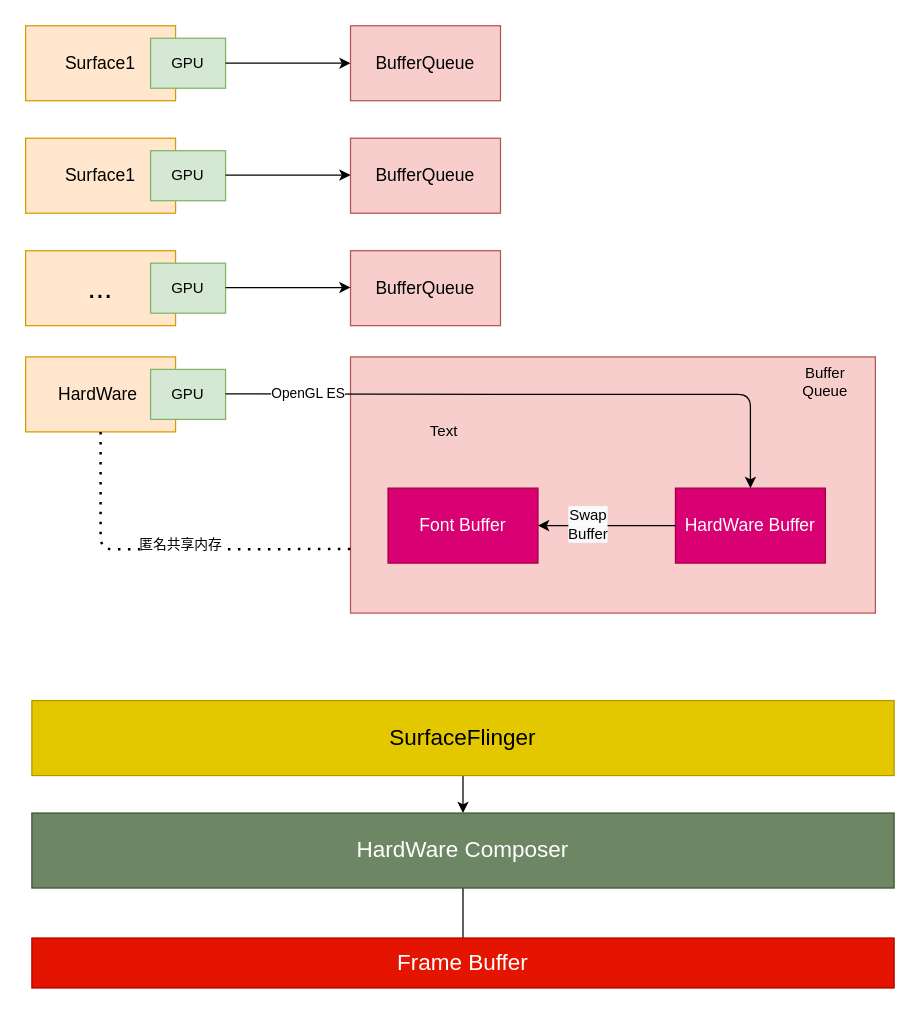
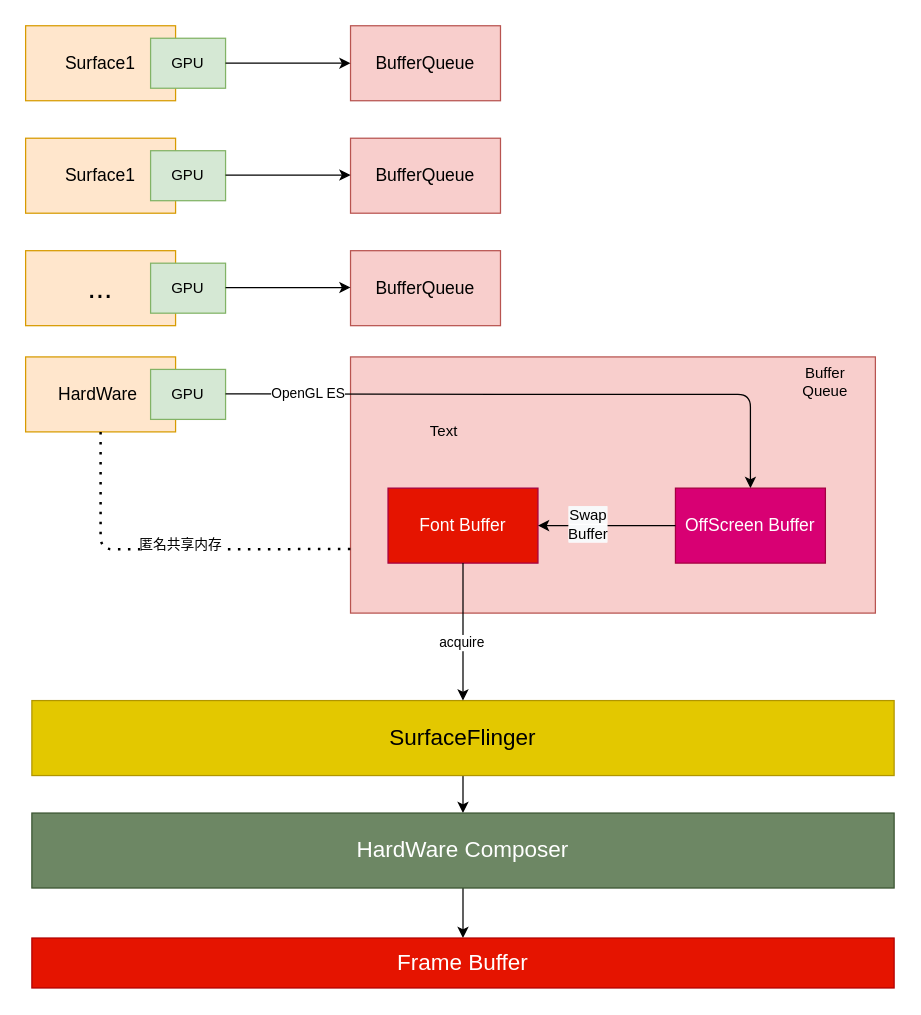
(463, 526) -> (463, 526)
(751, 526) -> (751, 526)
none -> (463, 628)
(463, 931) -> (463, 928)
